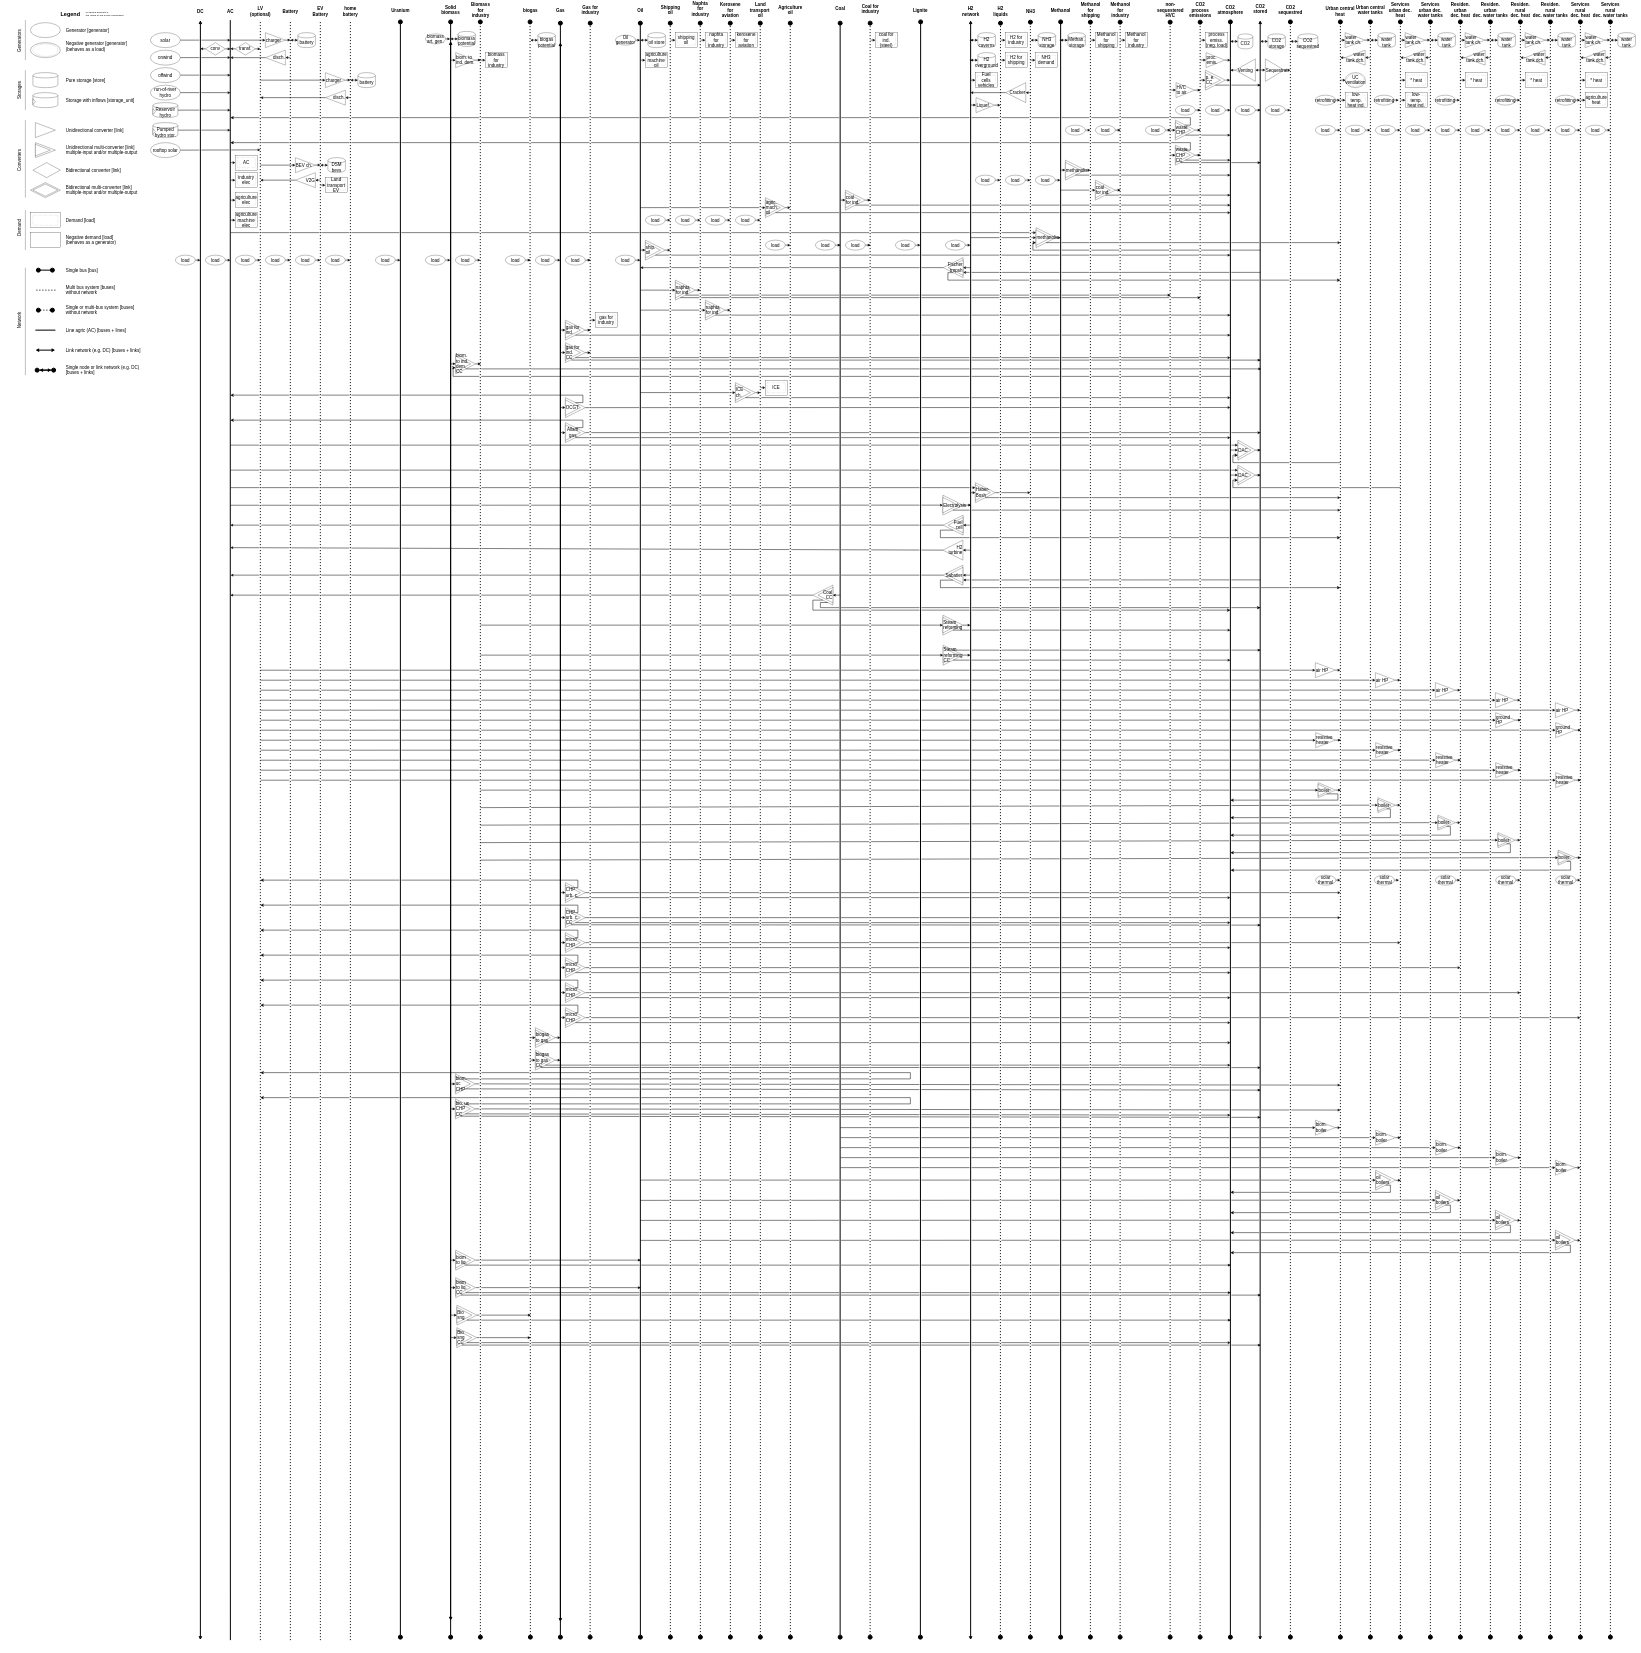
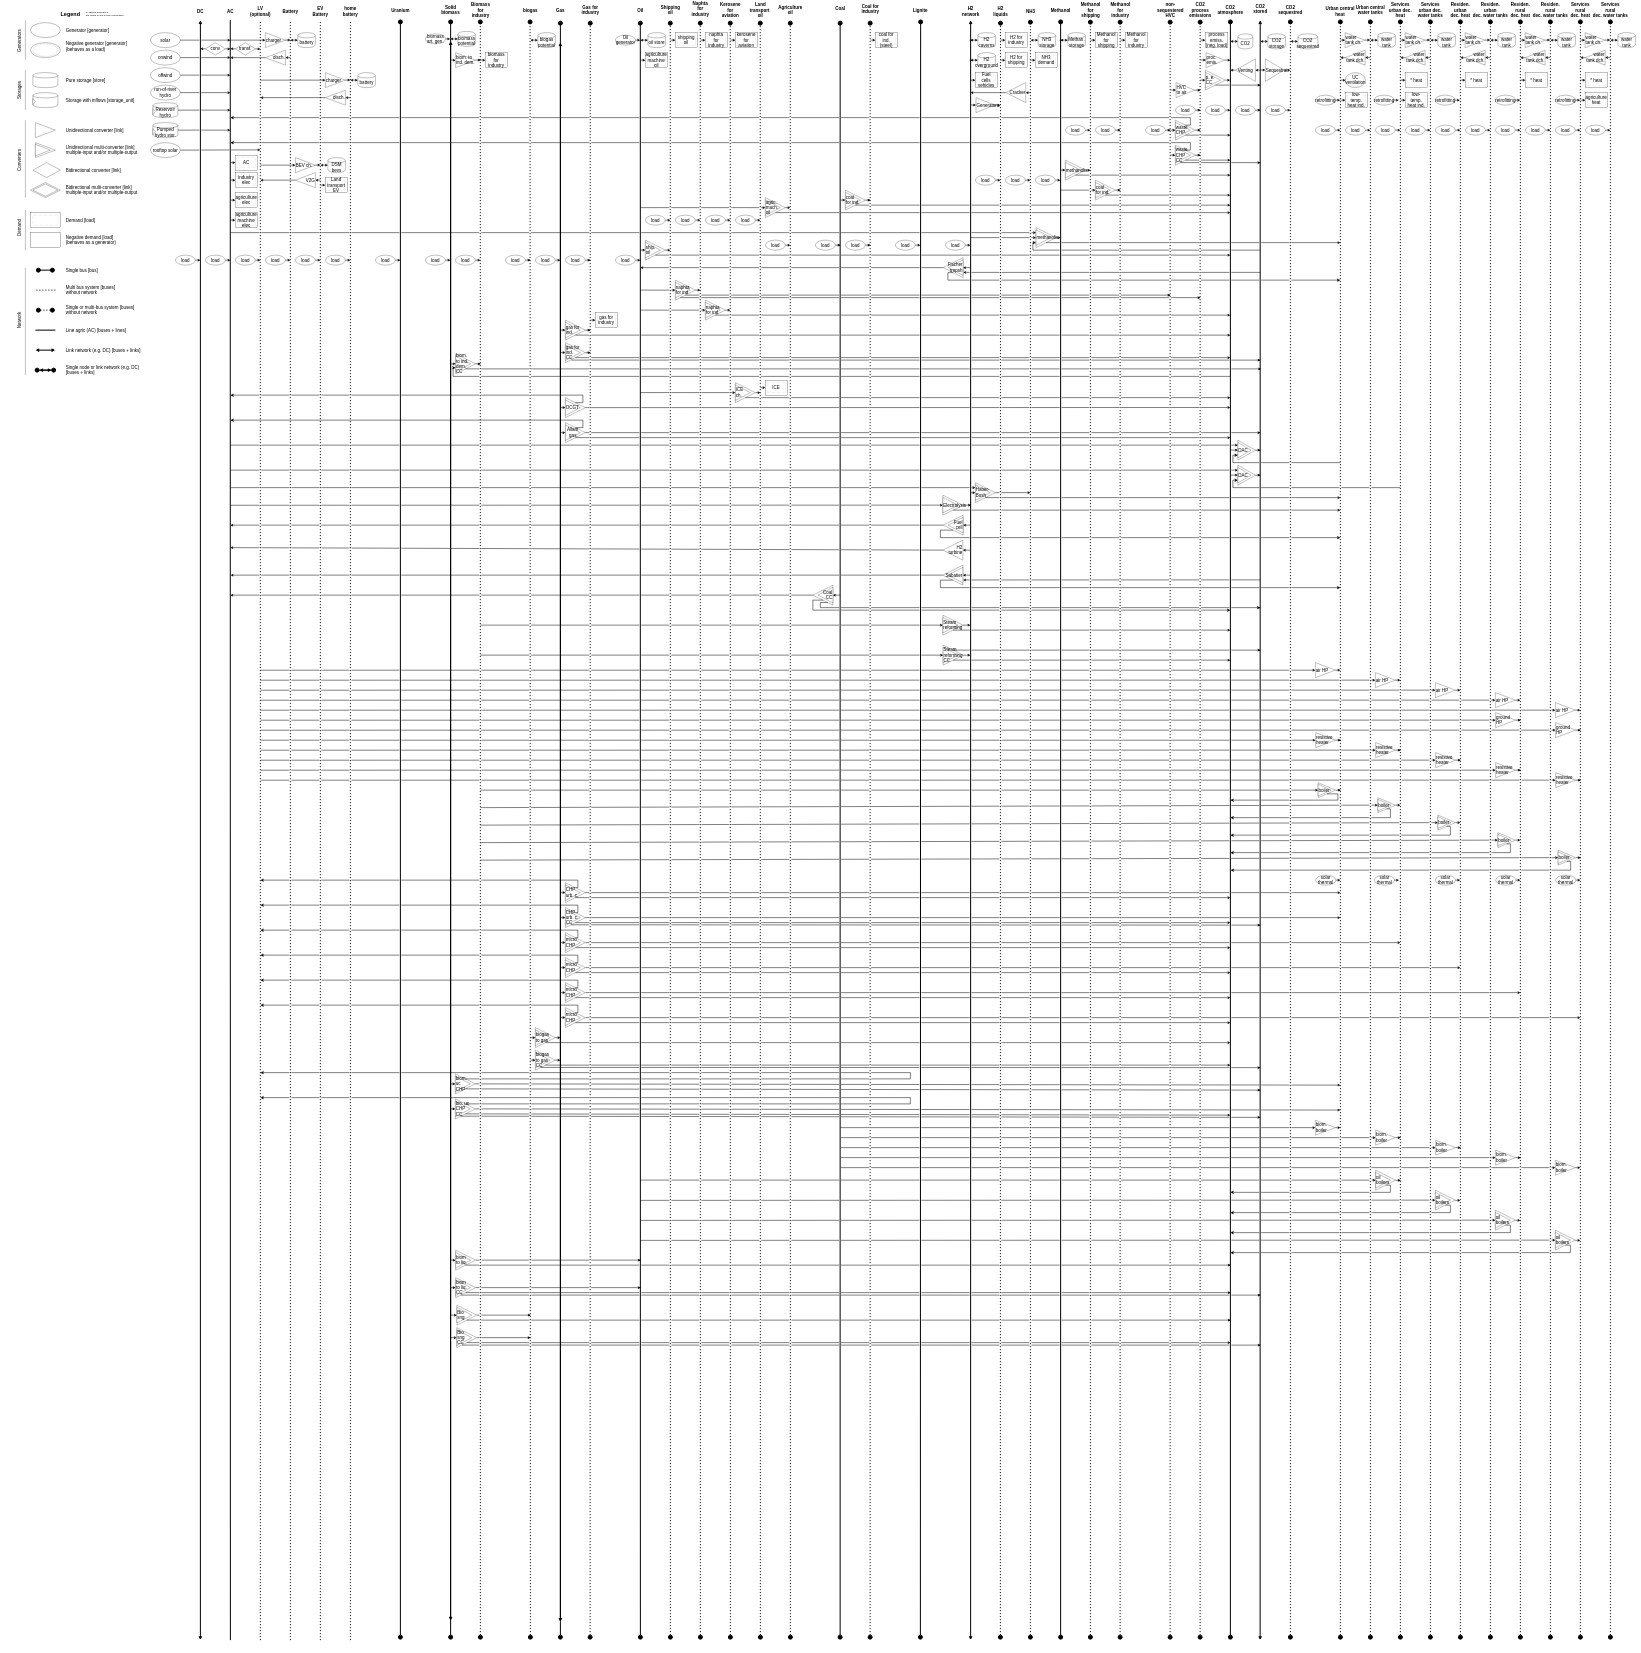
(984, 105) -> (986, 105)
